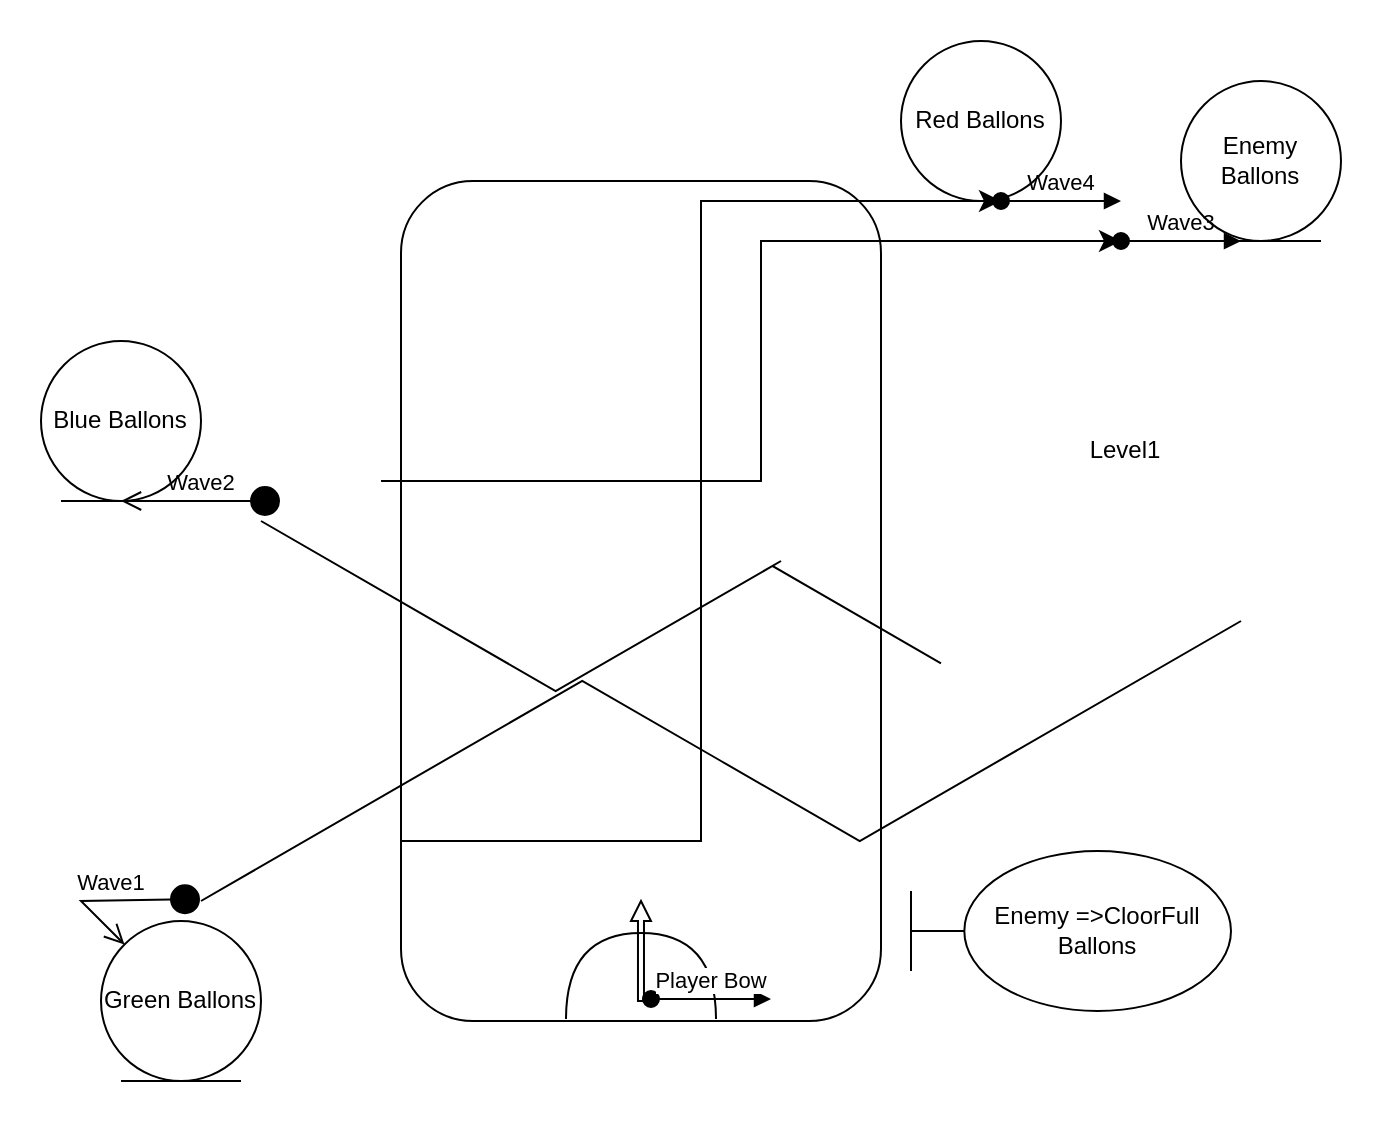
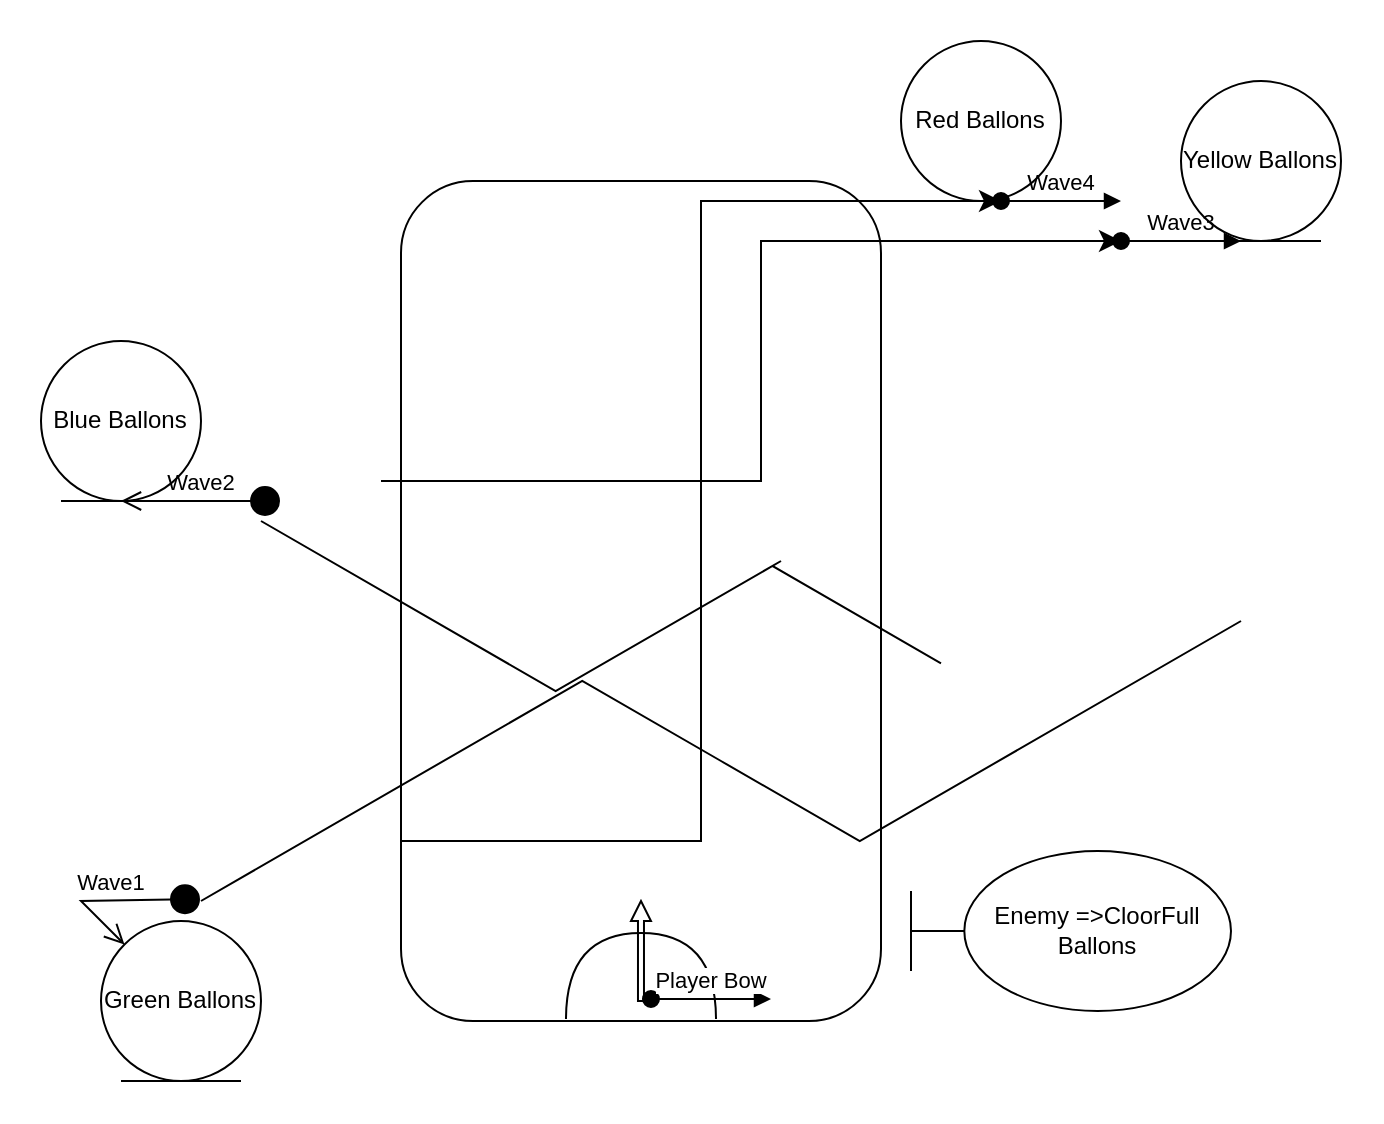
(1261, 161) -> (1261, 161)
(1126, 451) -> none
